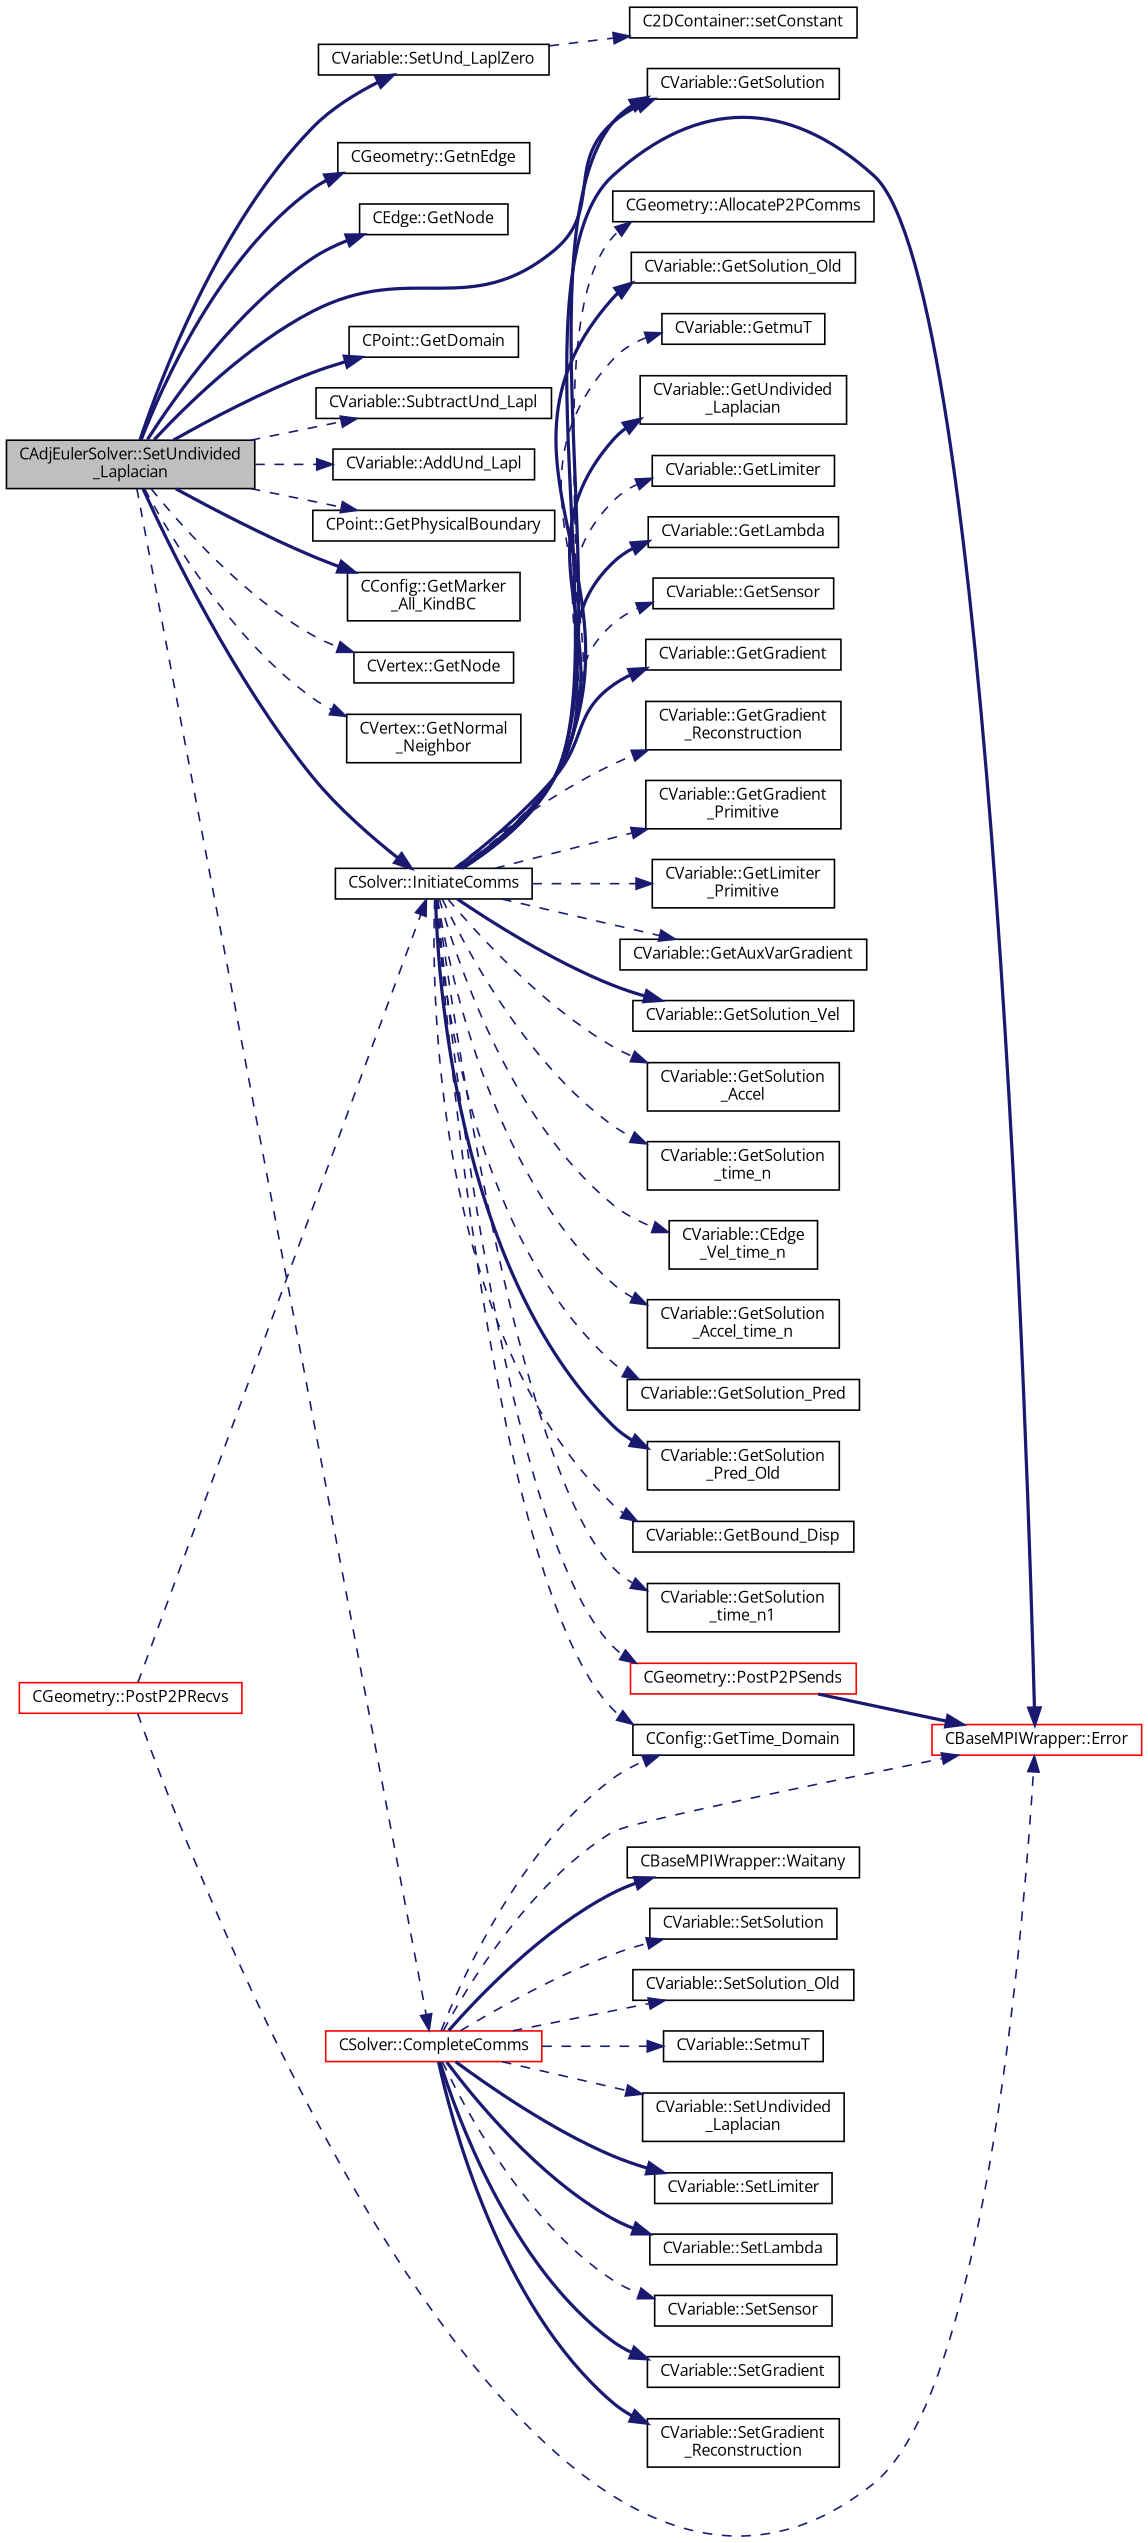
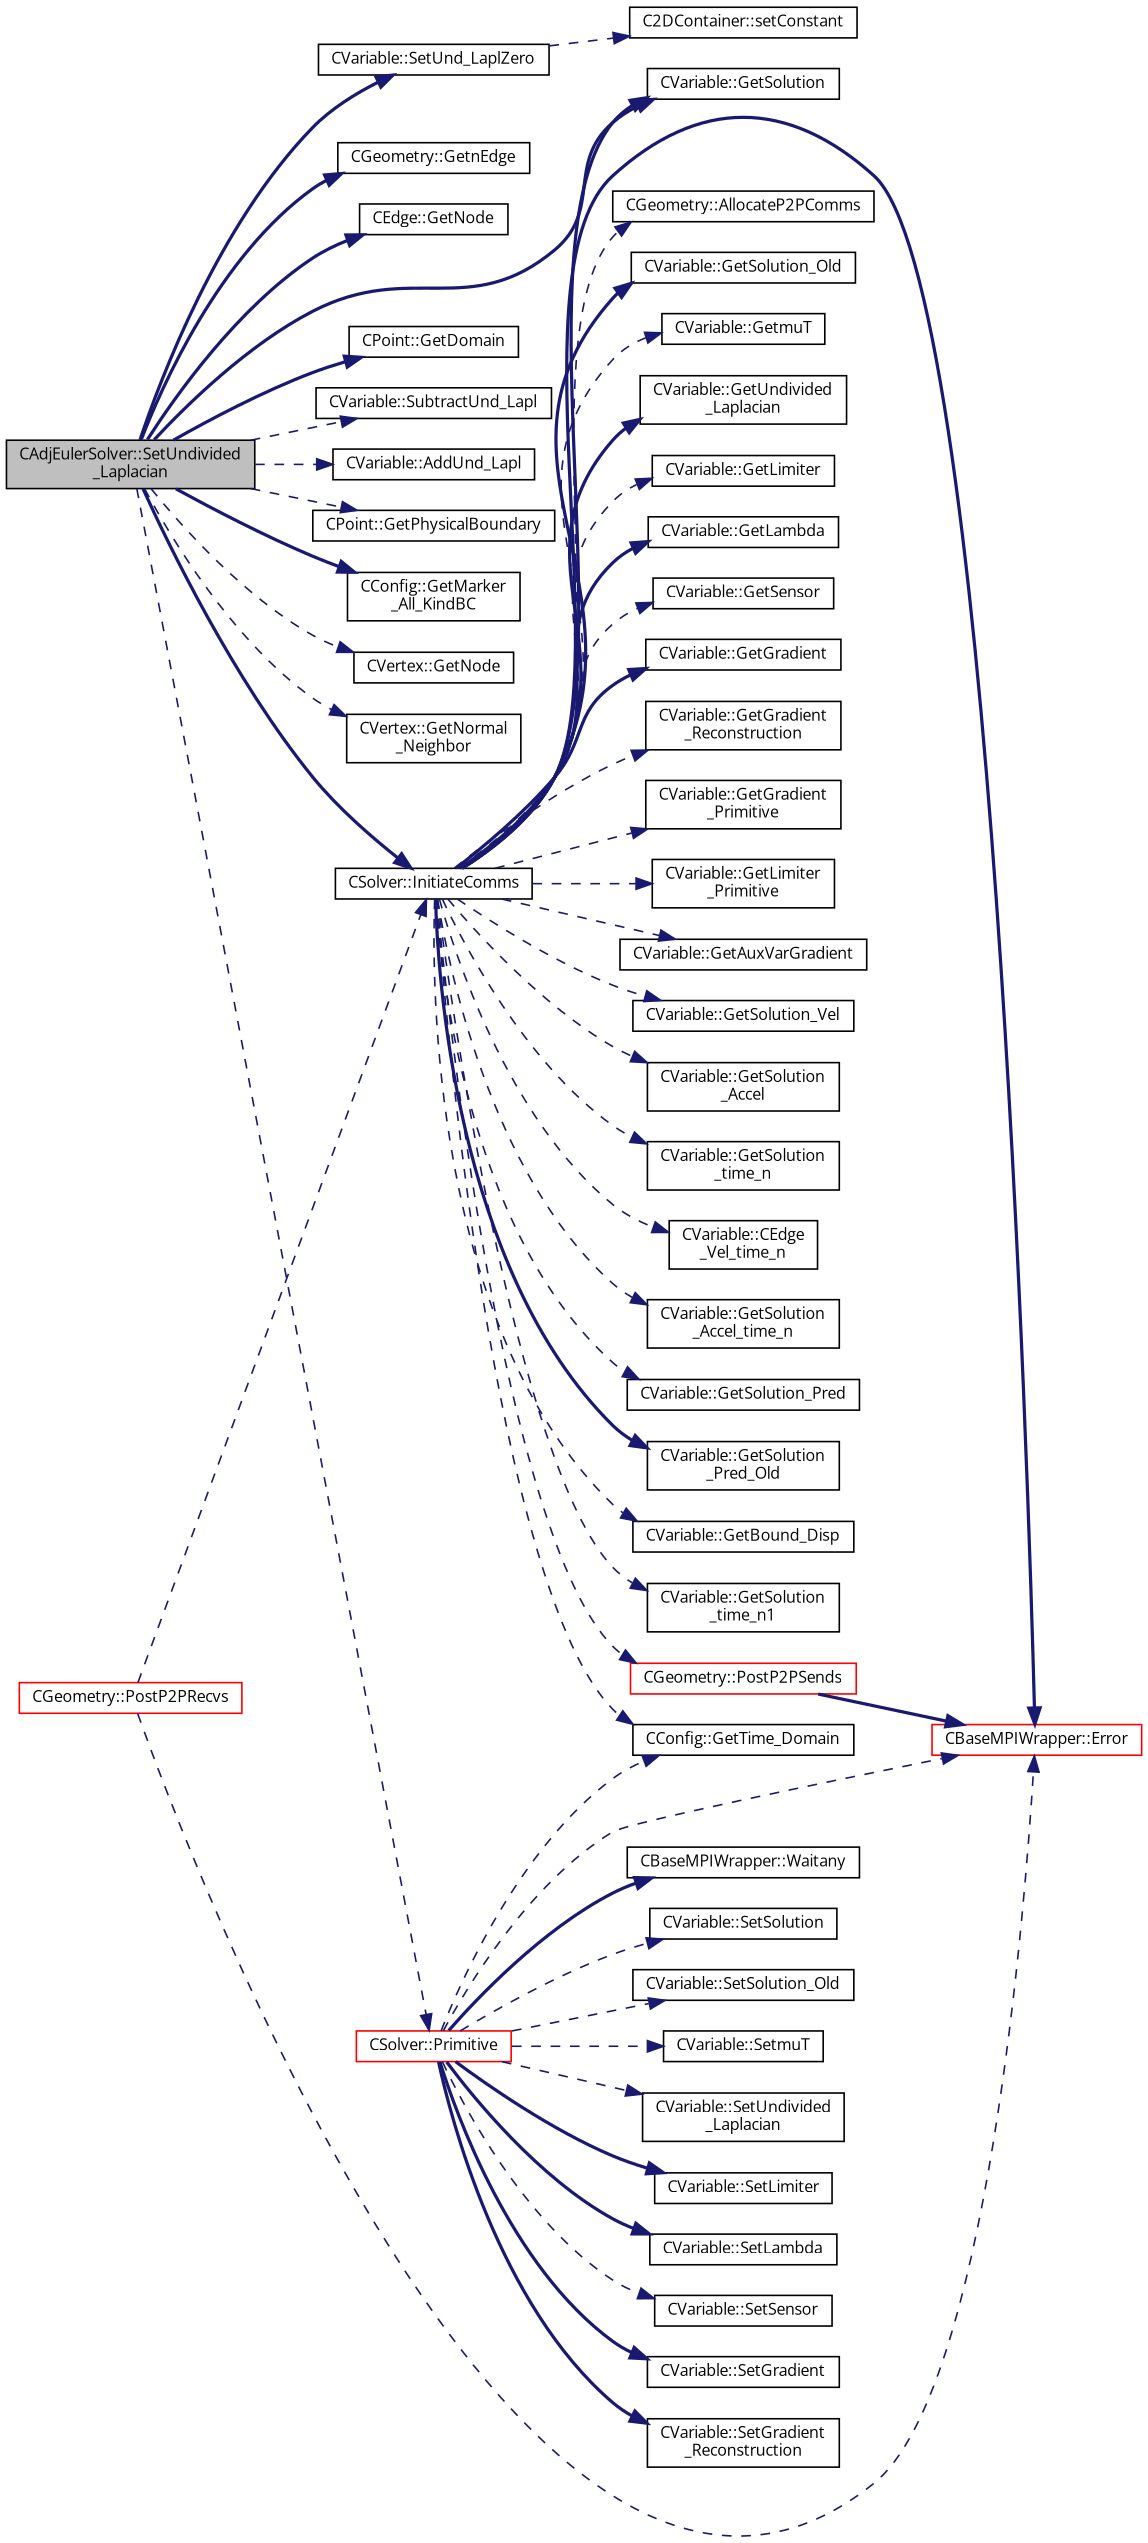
(548, 954) -> (548, 954)
(434, 2046) -> (434, 2046)
